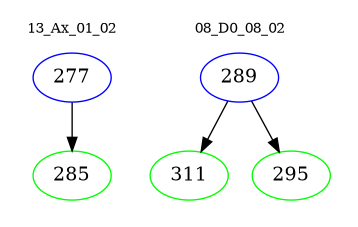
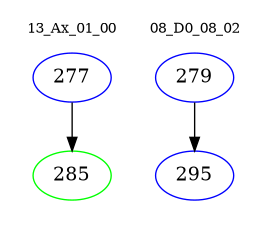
(72, 29) -> (72, 29)
(240, 78) -> (195, 78)
(189, 176) -> none
(291, 176) -> (195, 176)
